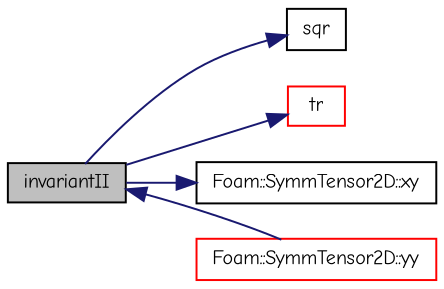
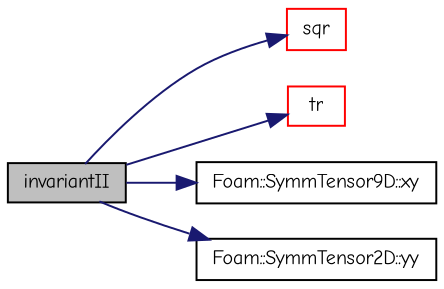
(316, 29) -> (316, 29)
(316, 183) -> (316, 183)
(214, 215) -> (144, 219)
(316, 259) -> (316, 259)
